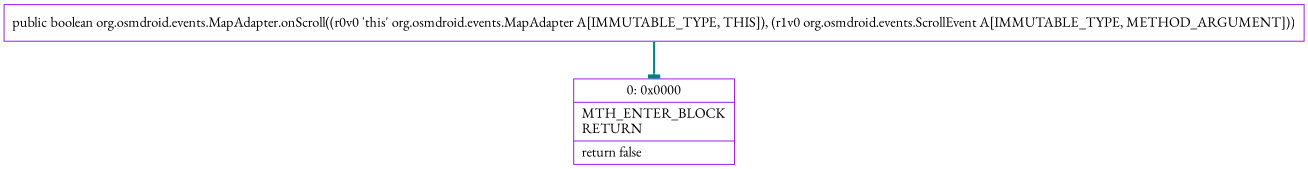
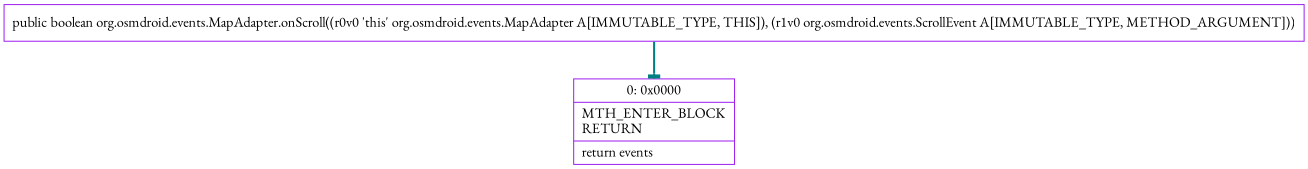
(612, 152) -> (617, 152)
